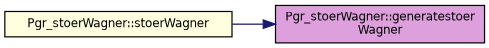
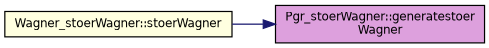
(118, 24) -> (118, 24)
